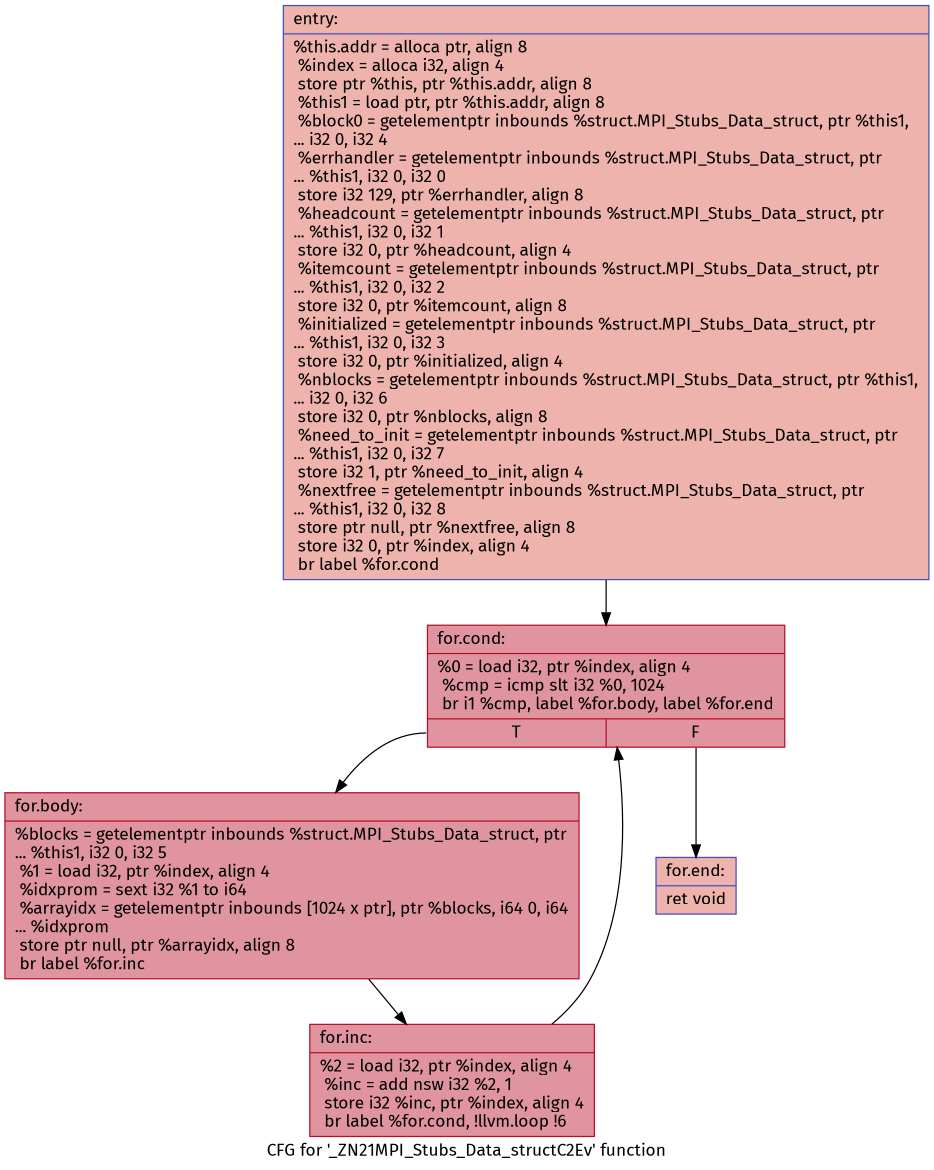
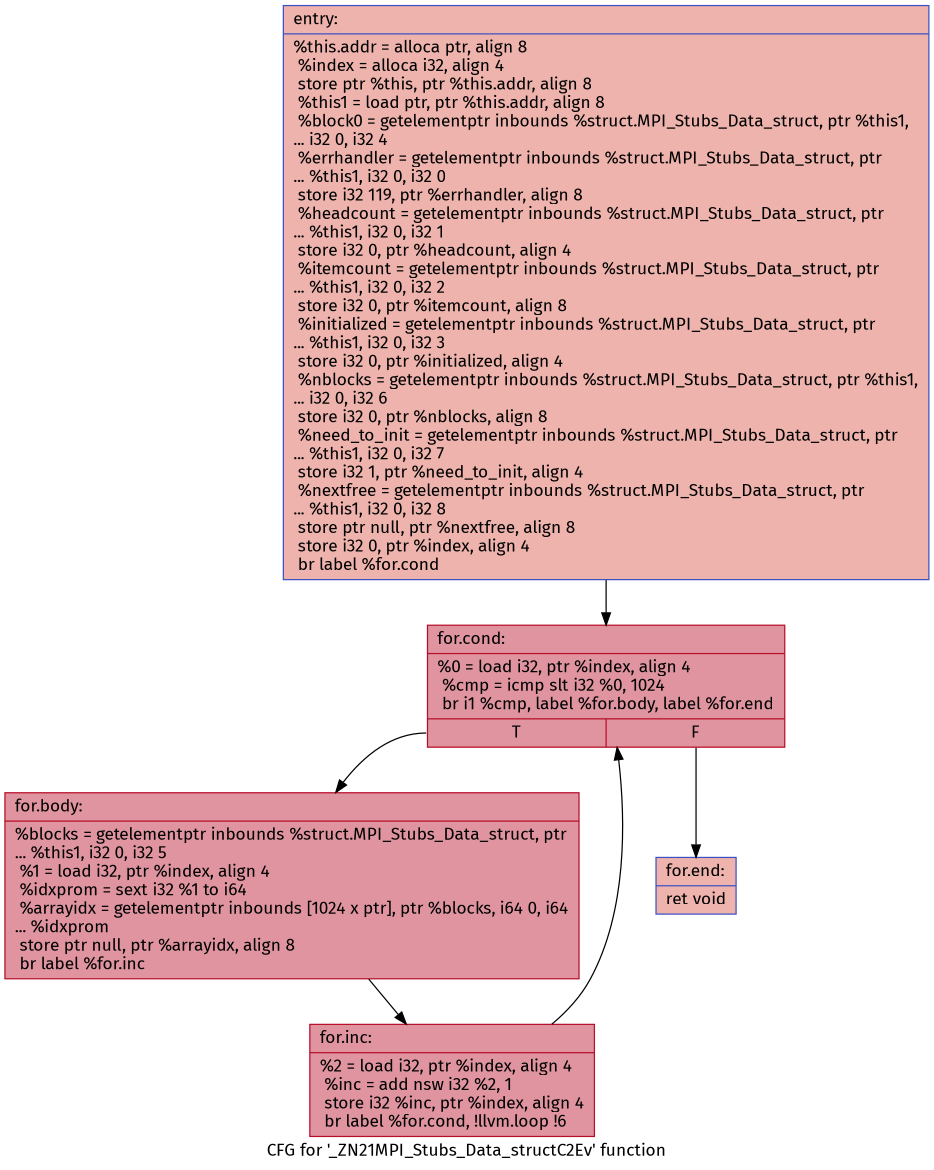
(439, 195) -> (438, 195)
